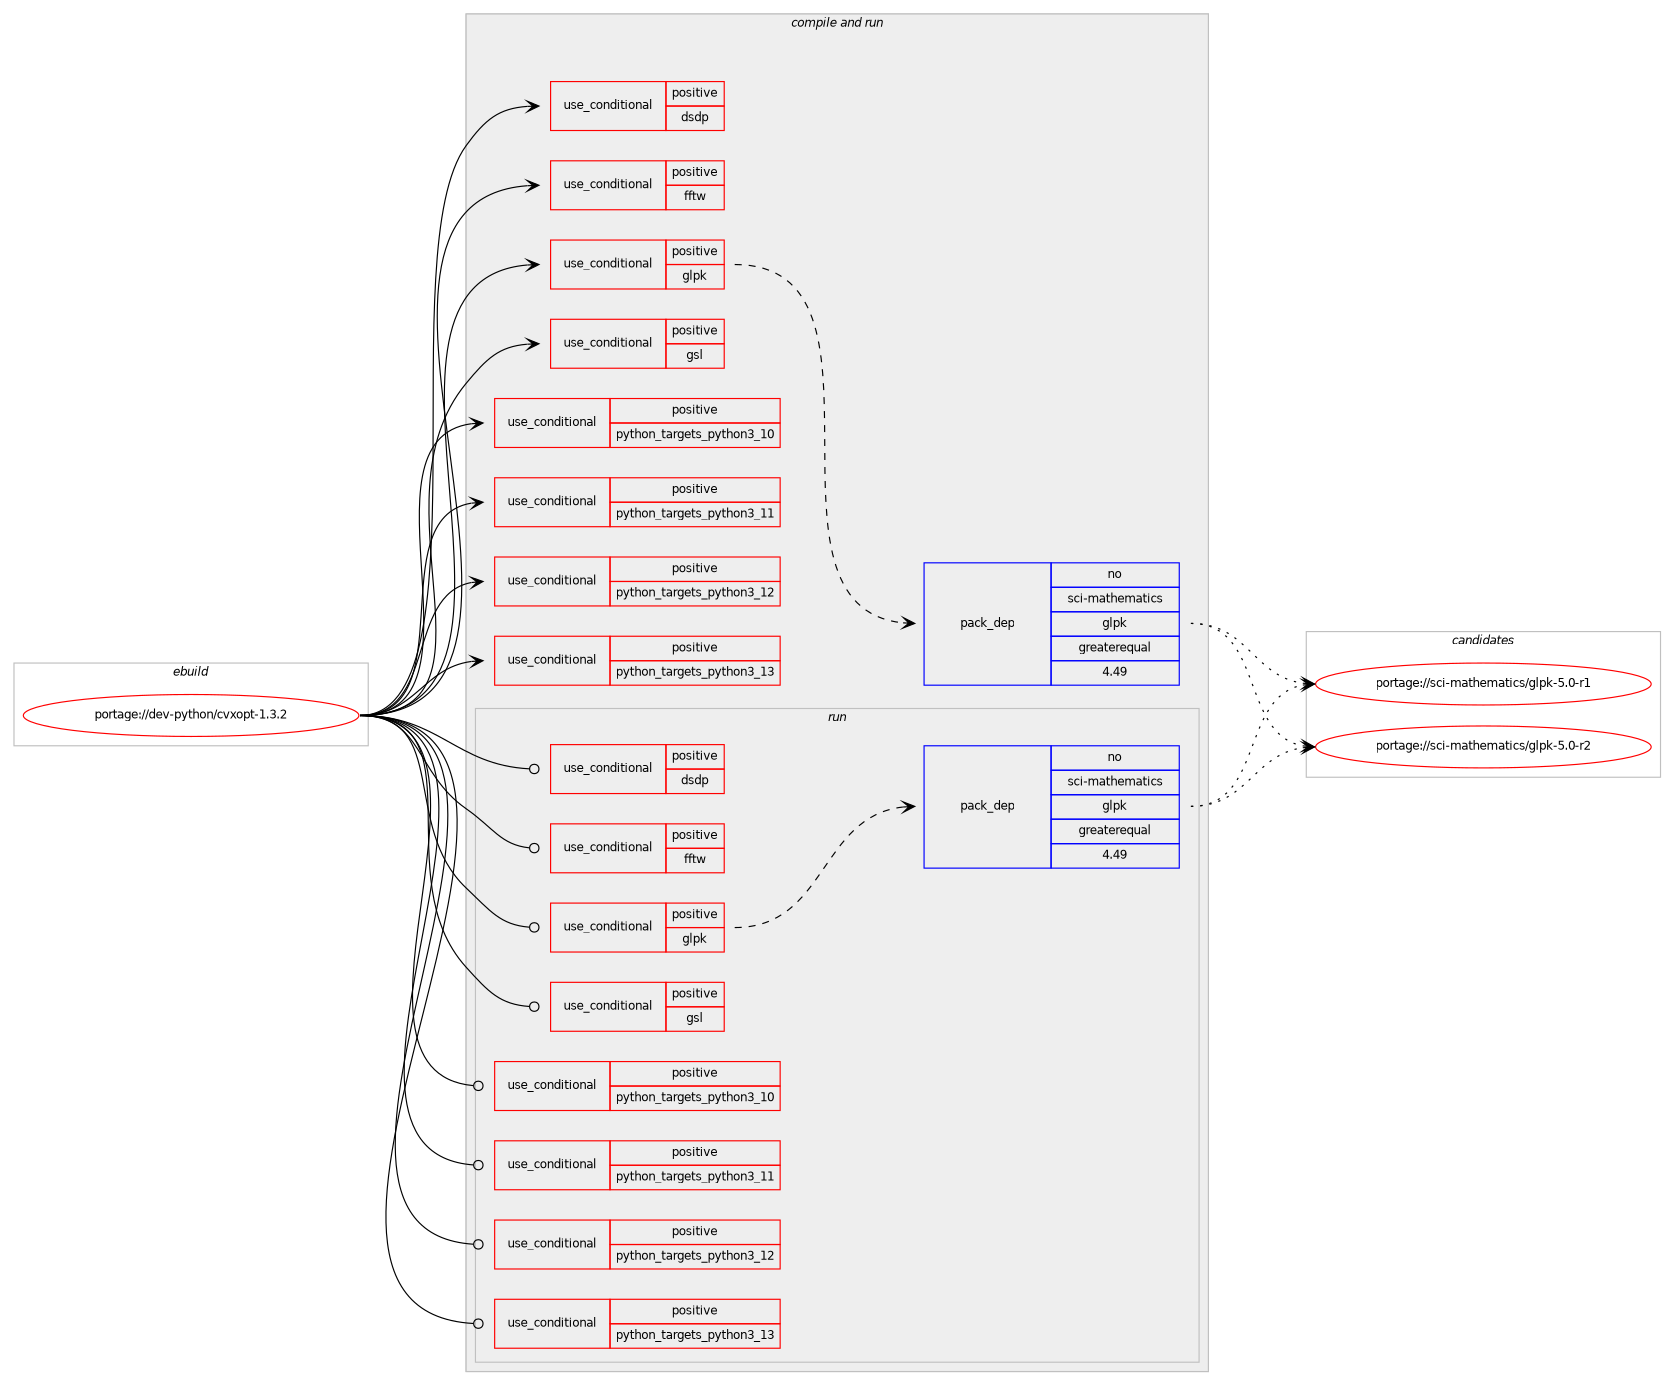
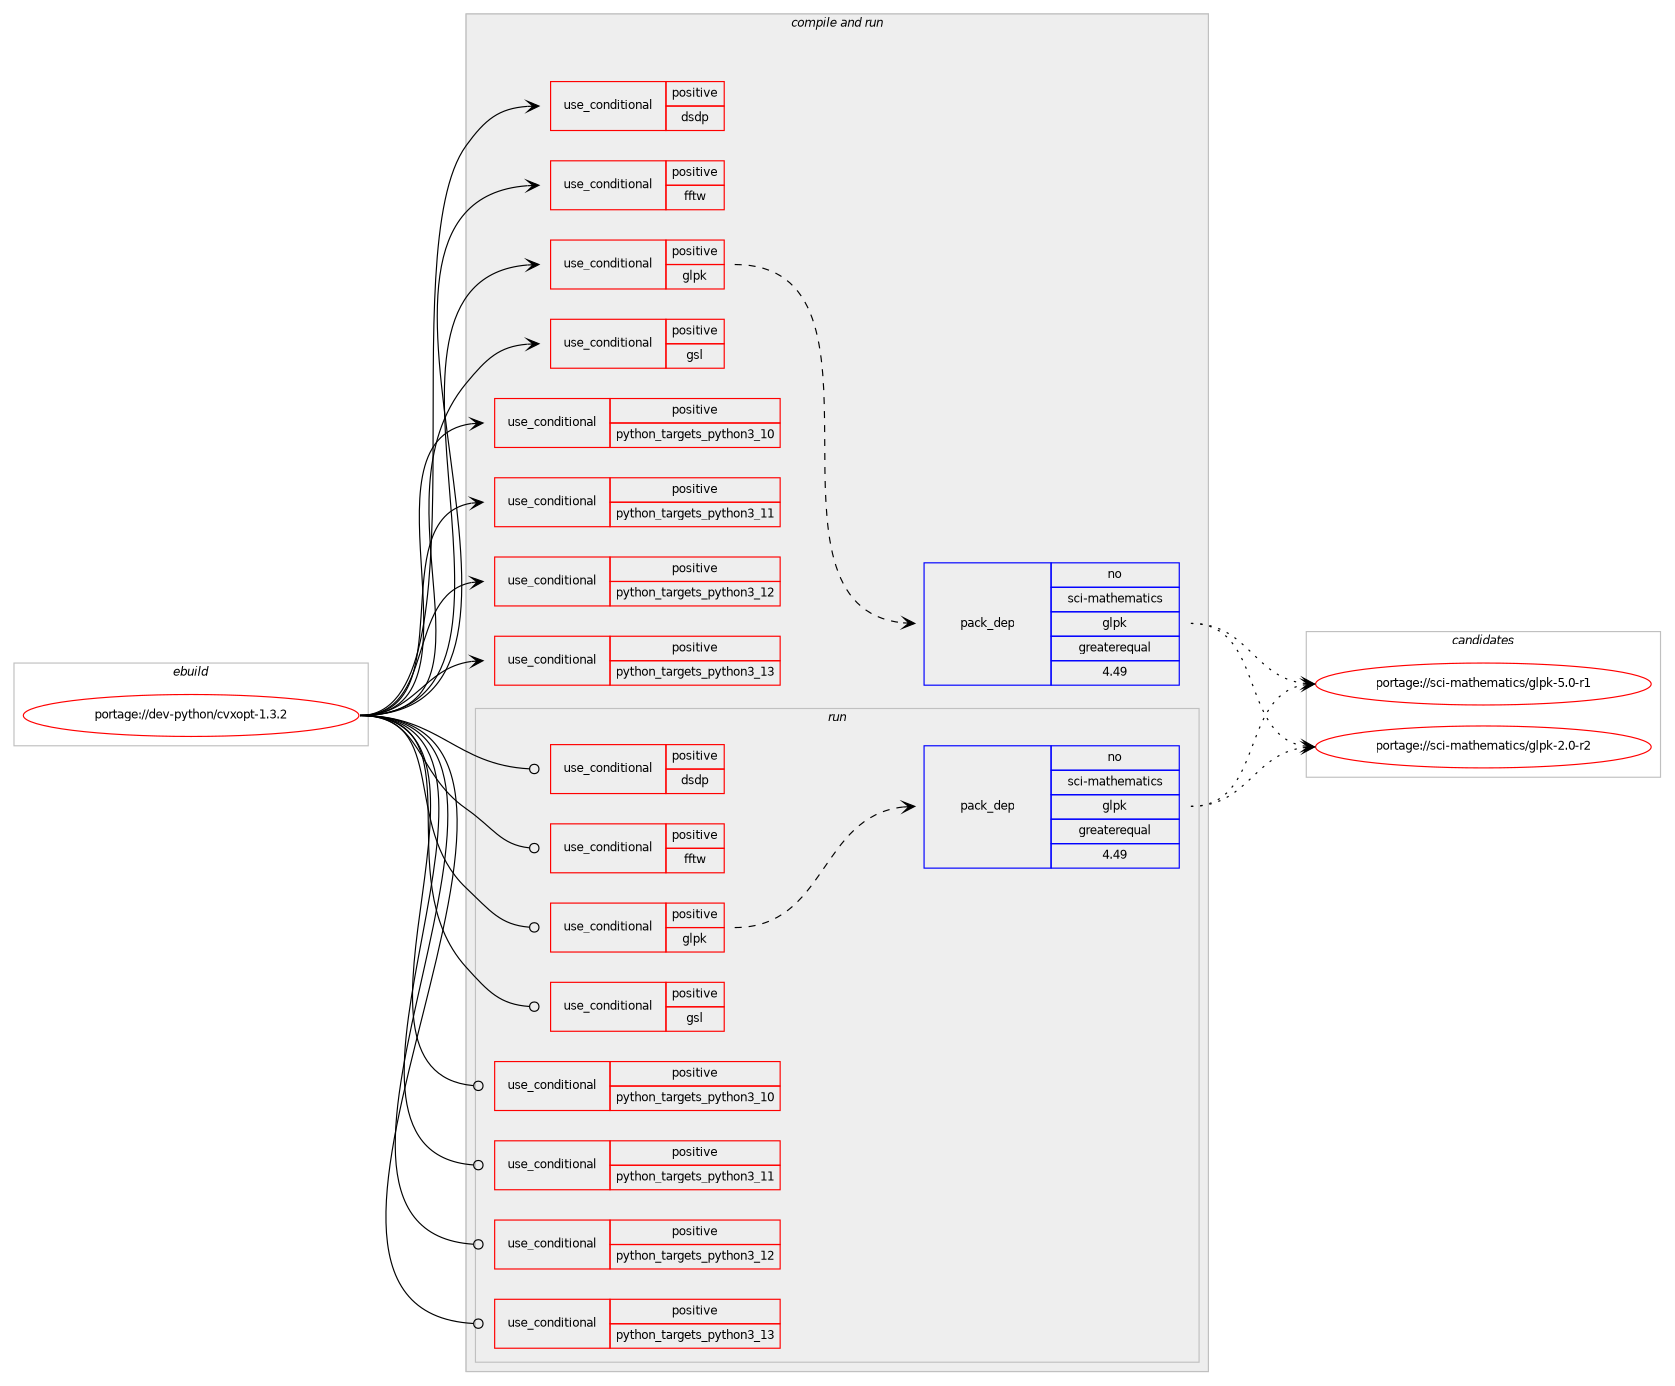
(1483, 747) -> (1483, 747)
